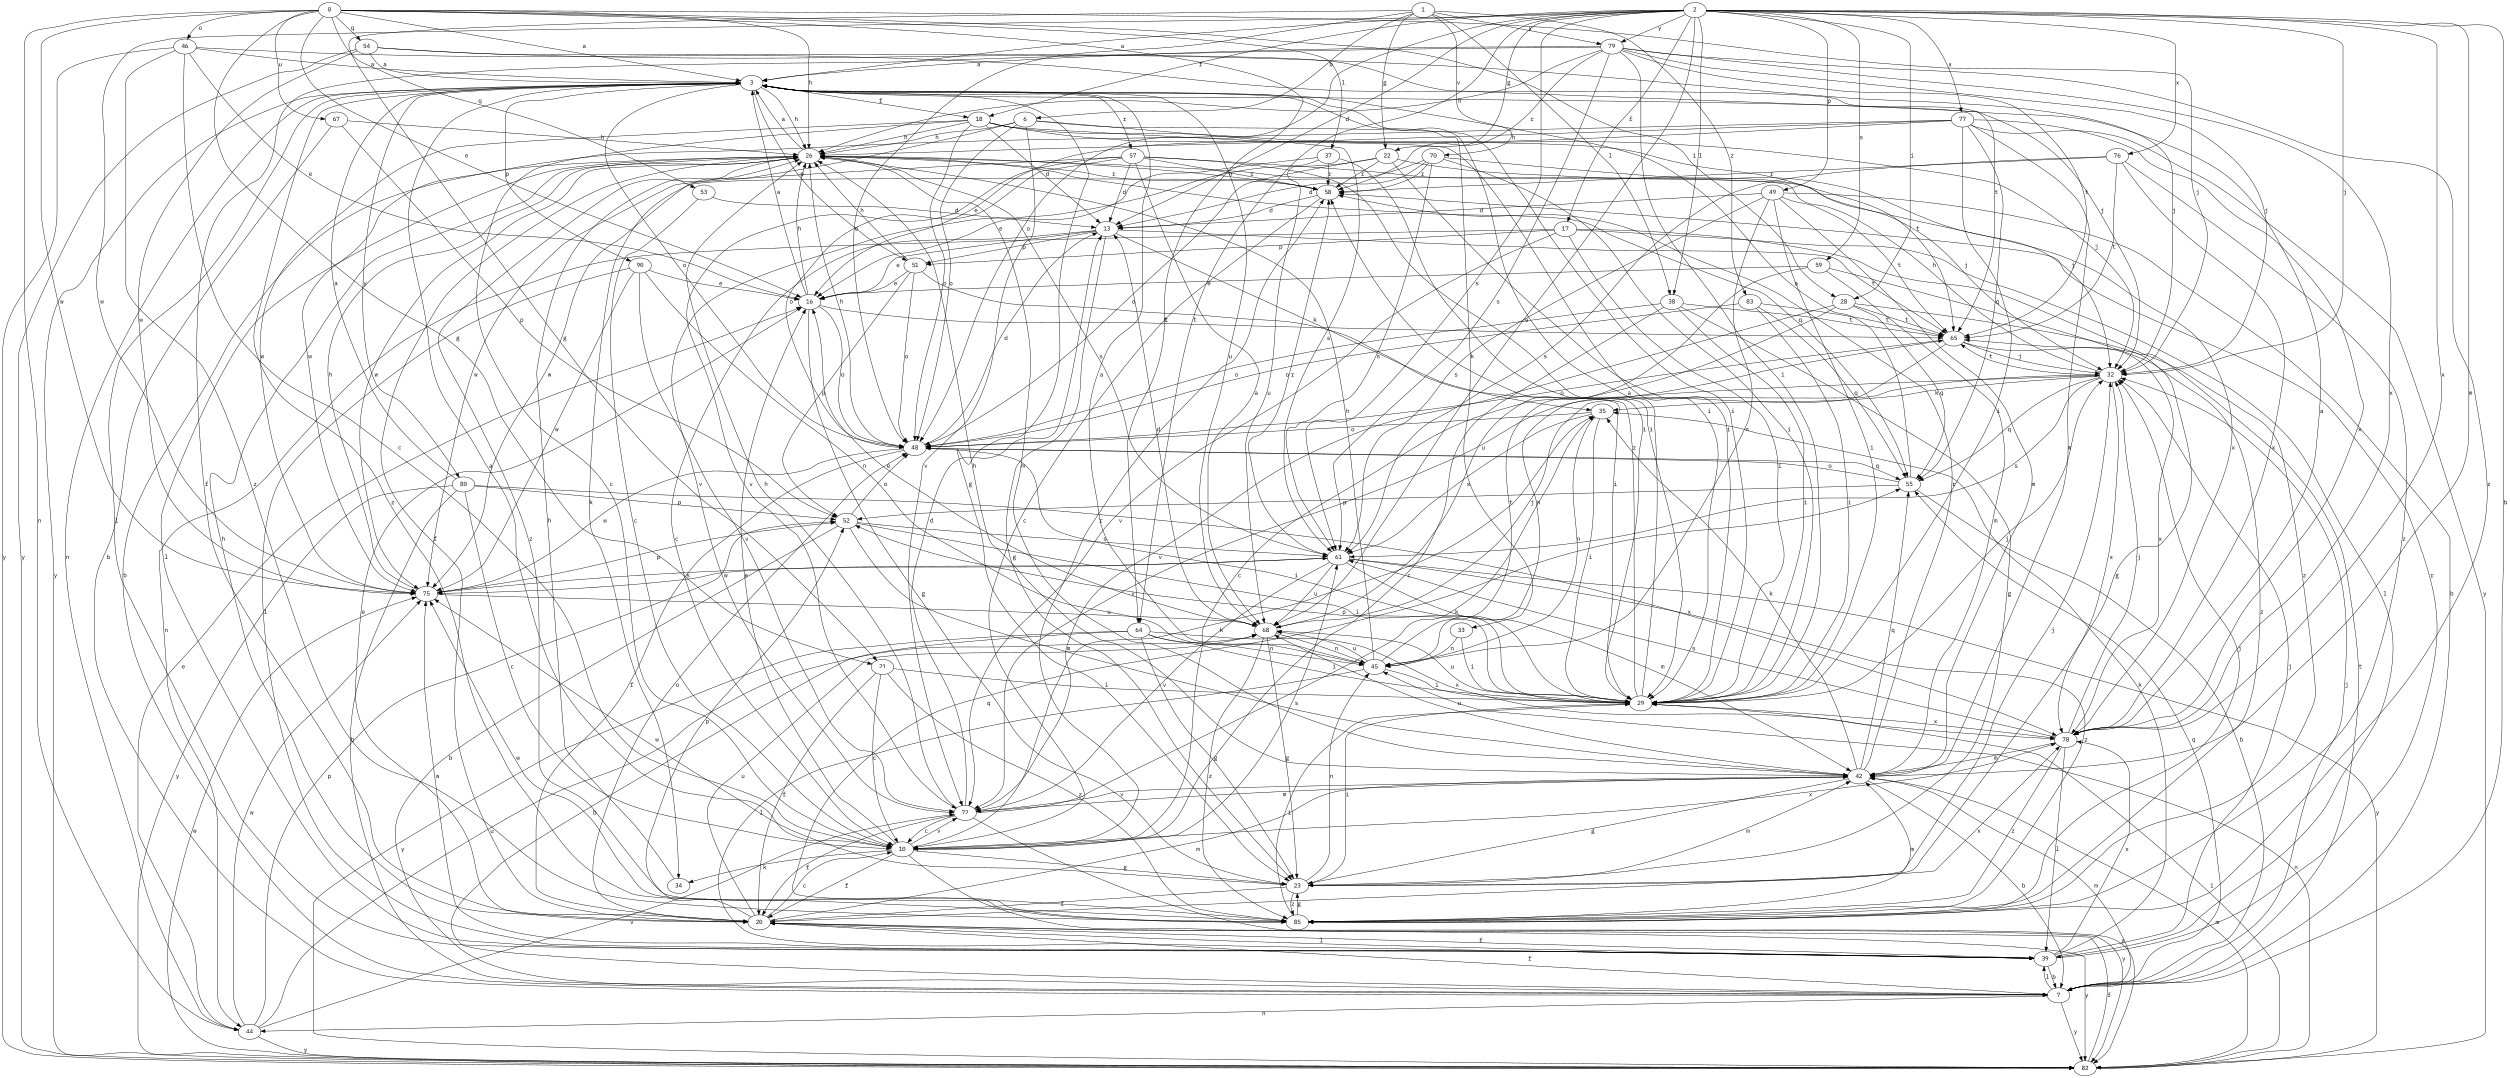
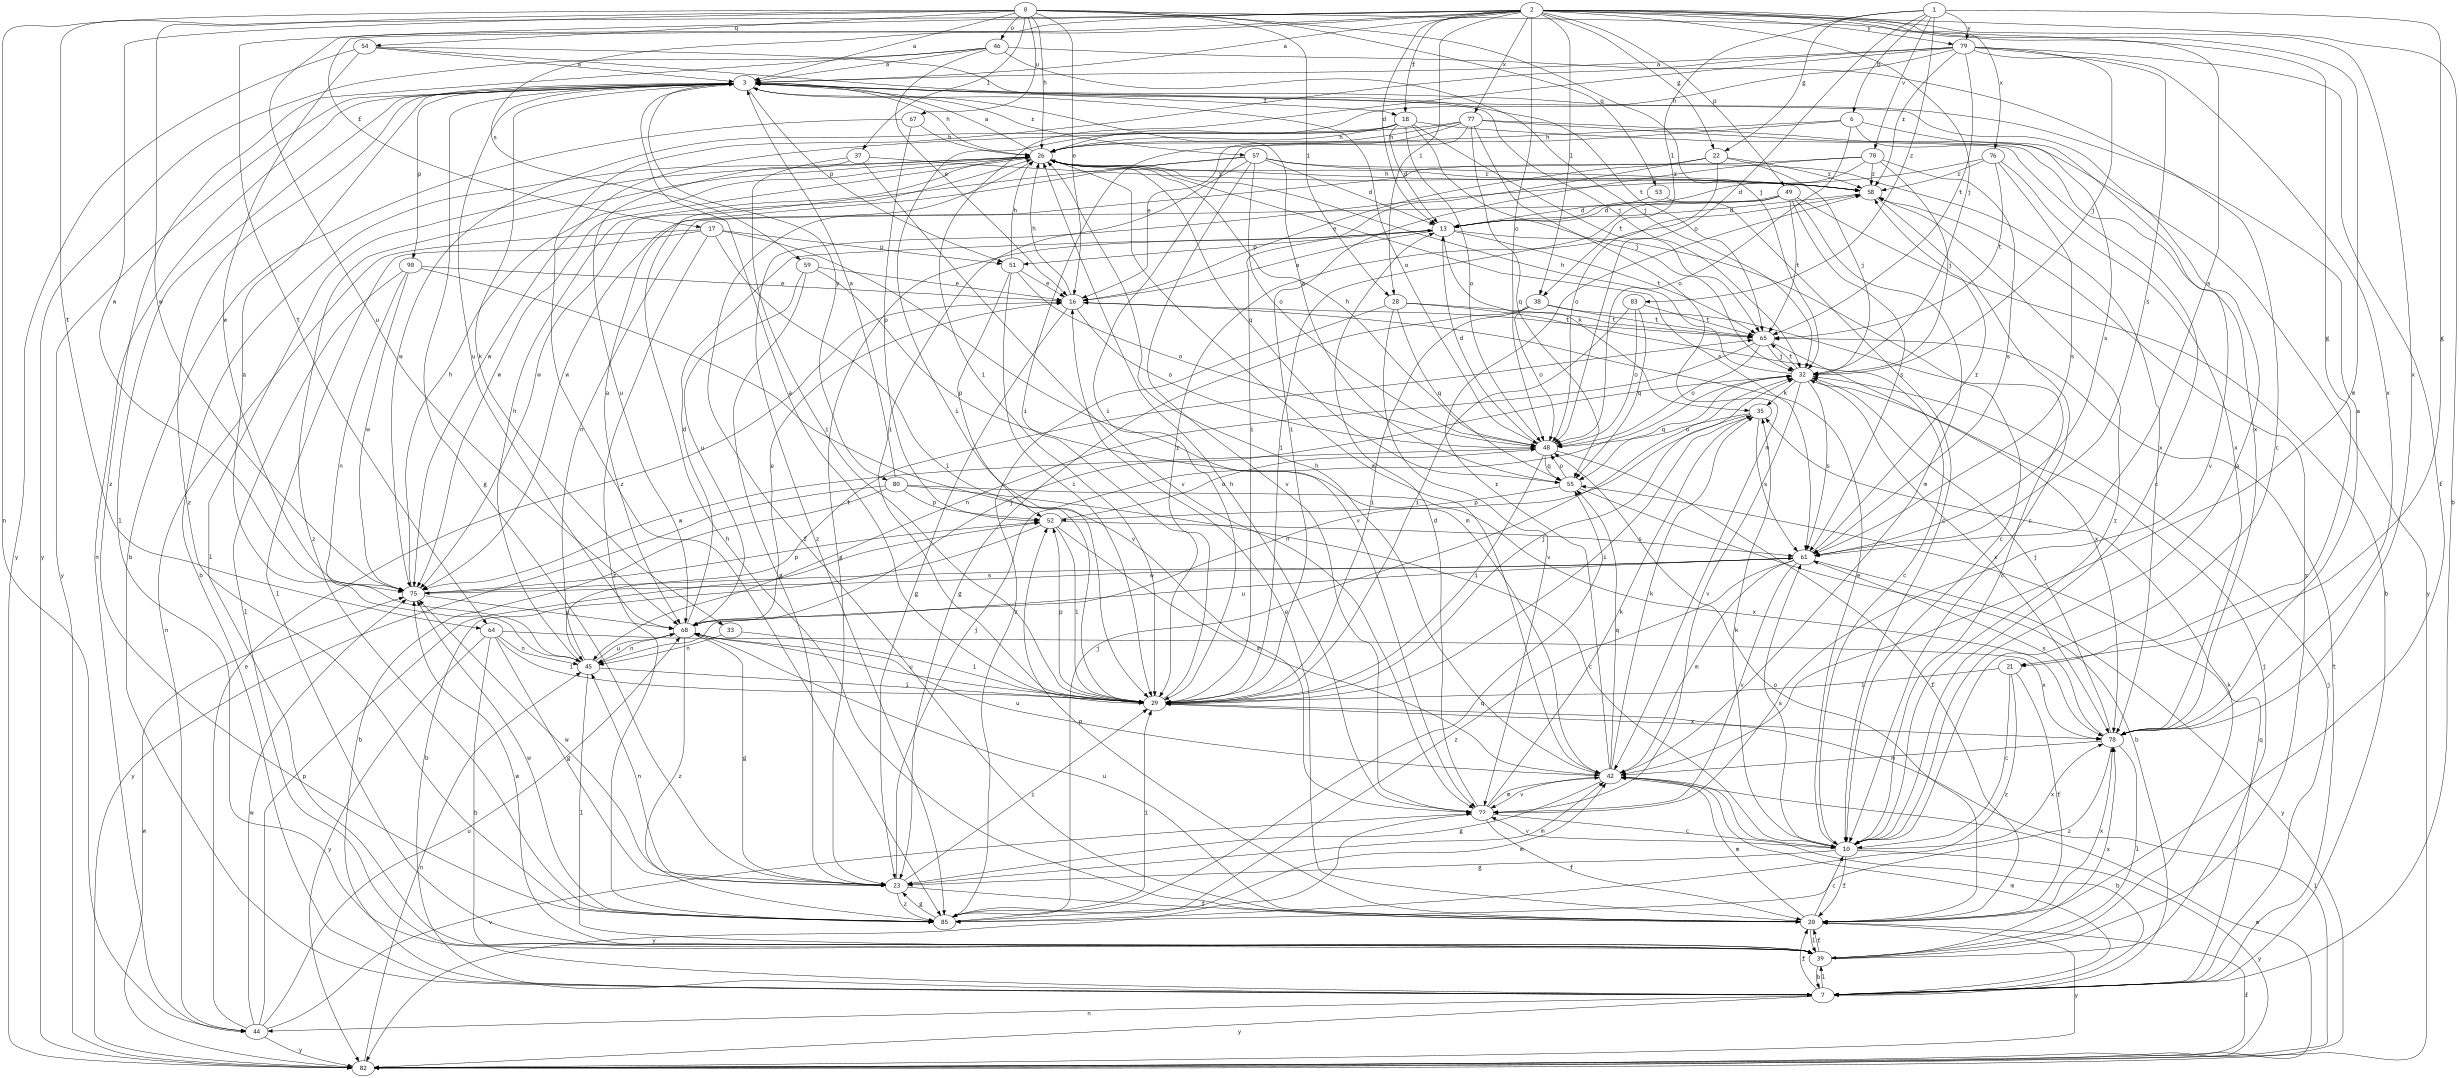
(776, 196) -> none
(679, 886) -> none
